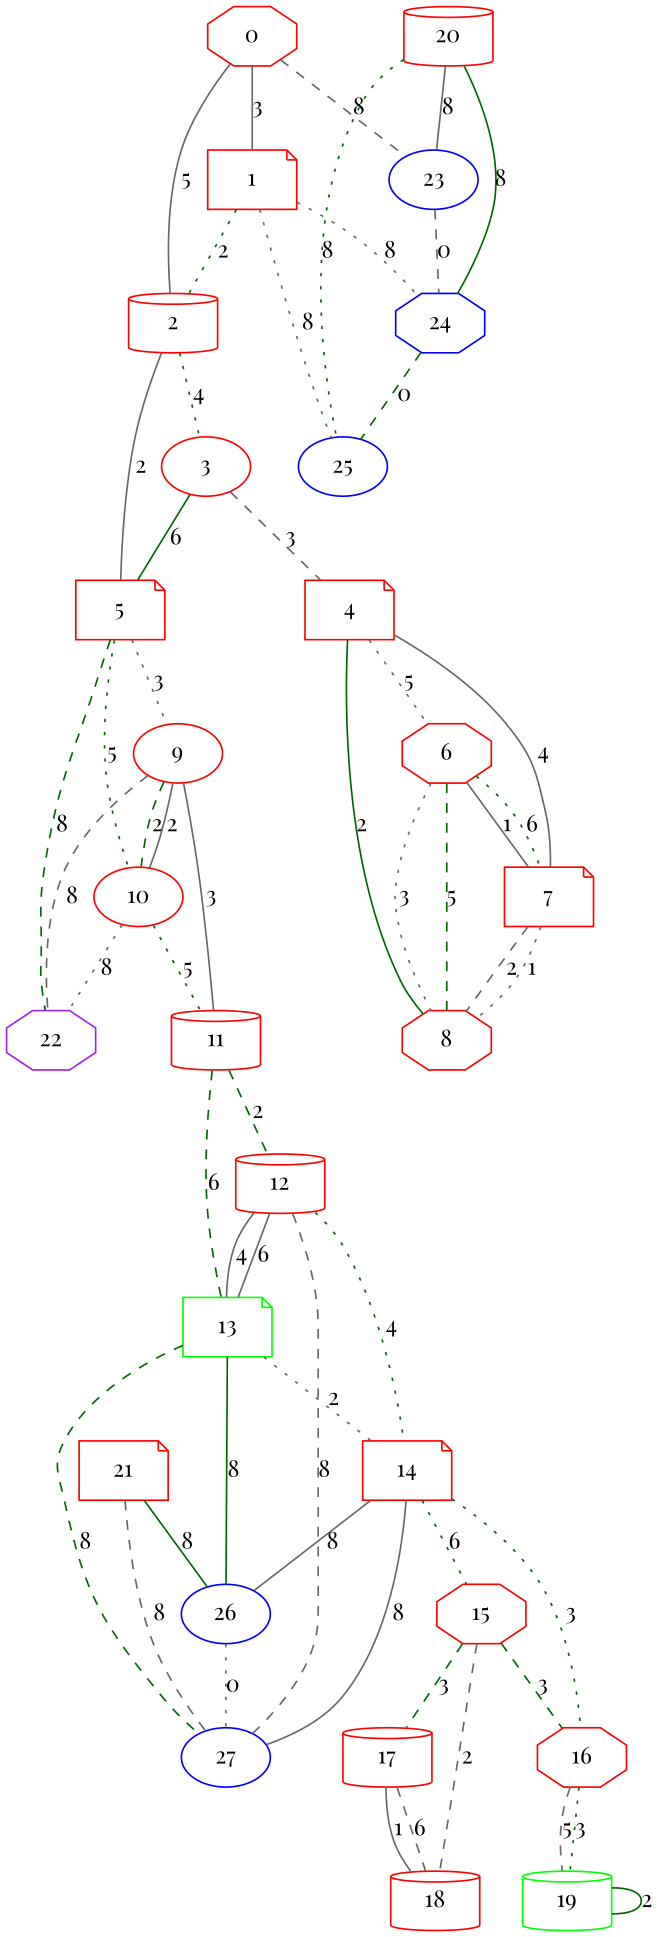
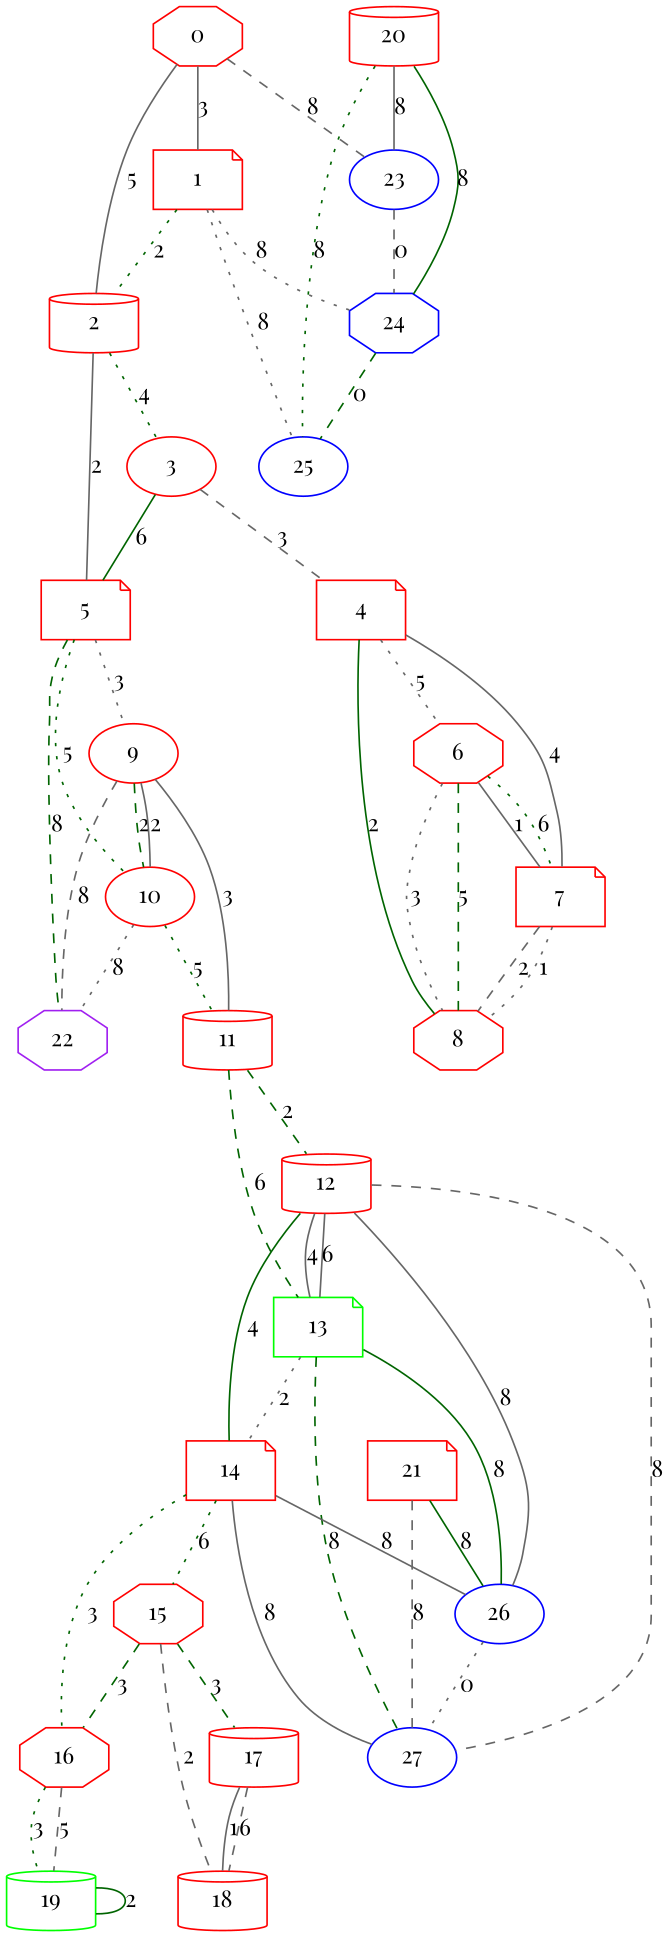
(376, 1320) -> (241, 1319)
none -> (484, 1382)
